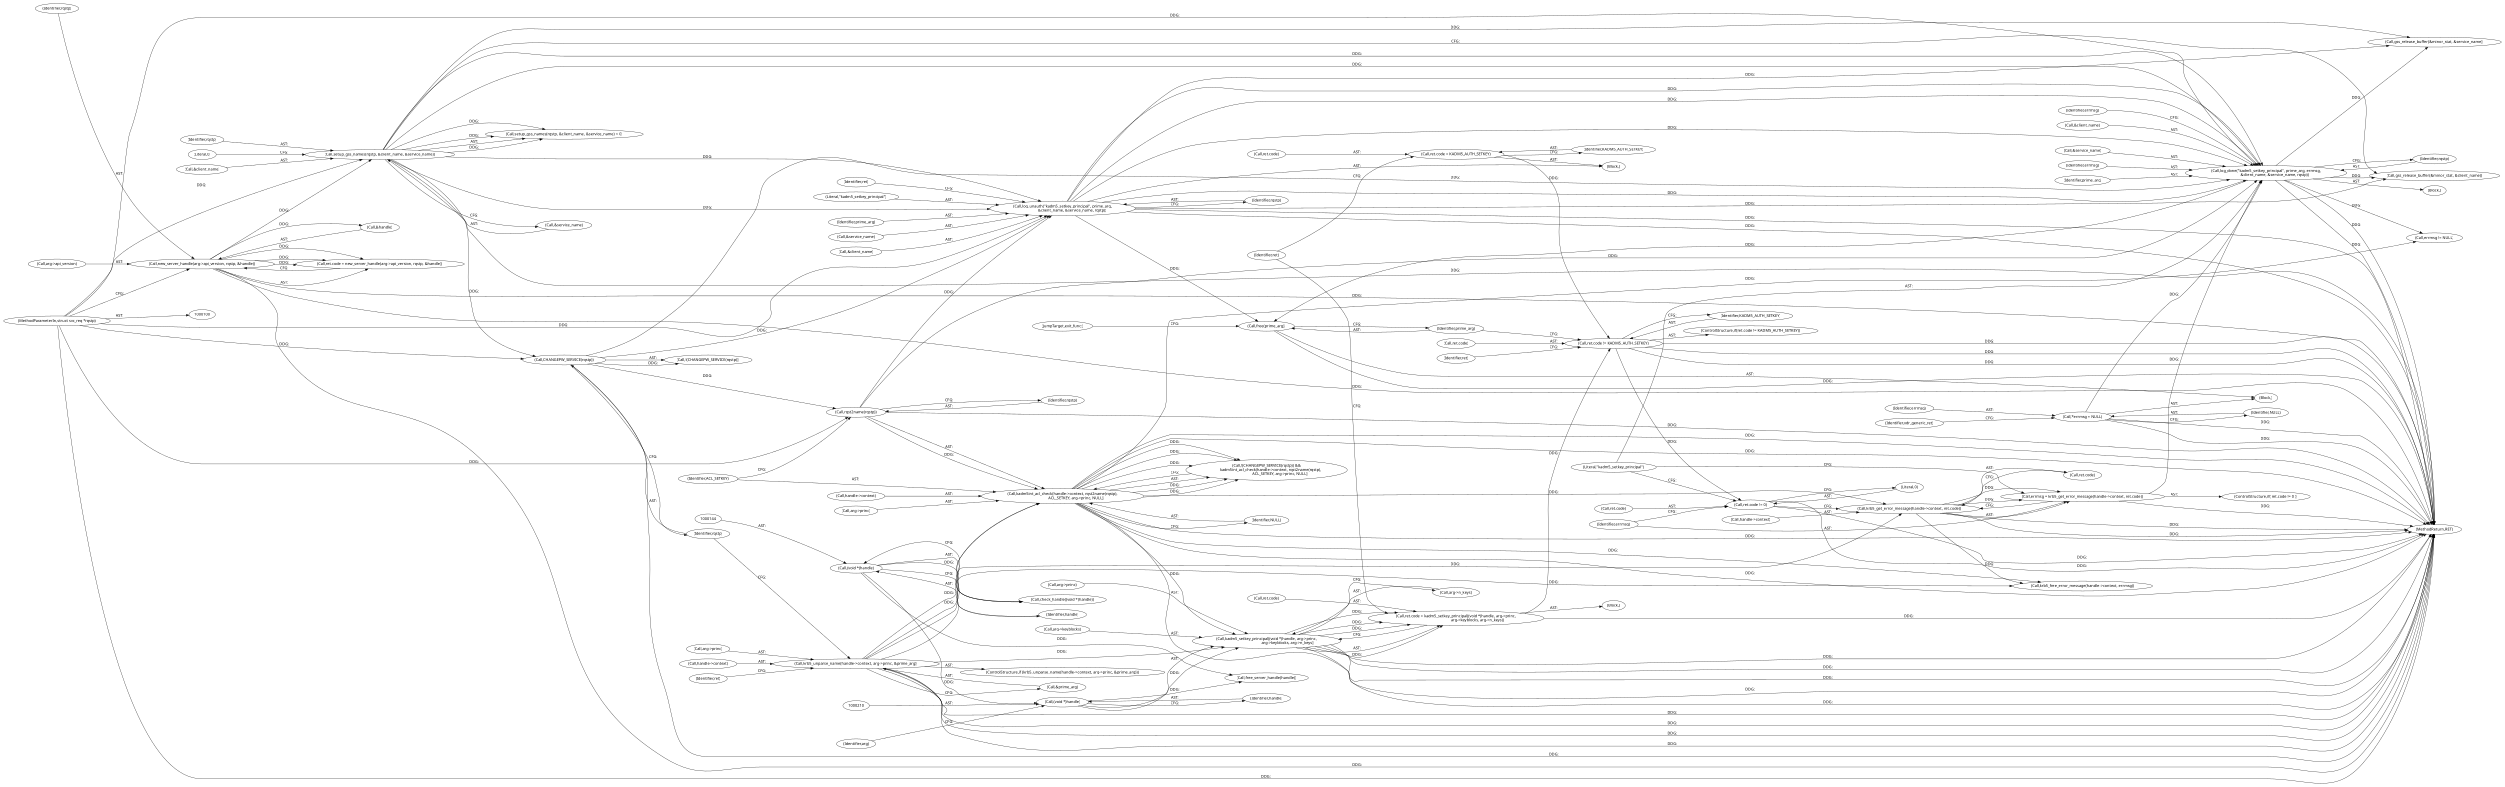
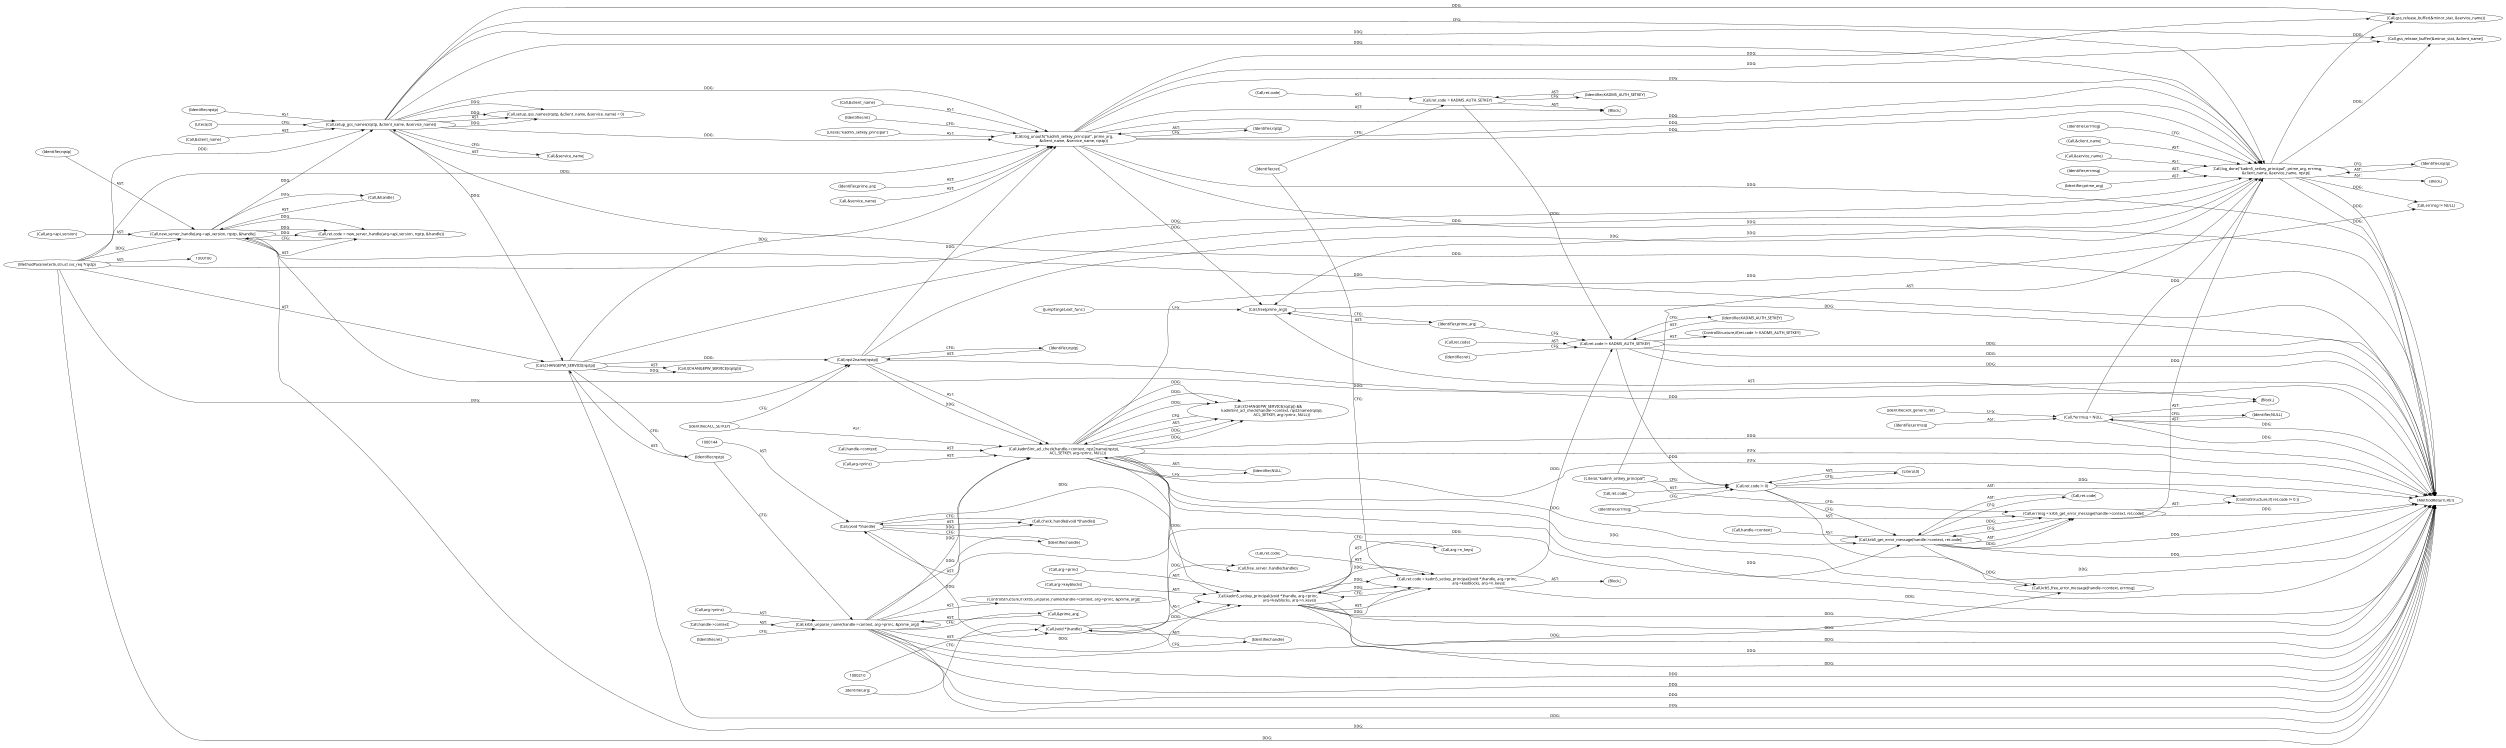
(120, 294) -> (121, 248)
(285, 344) -> (286, 307)
none -> (2005, 488)
